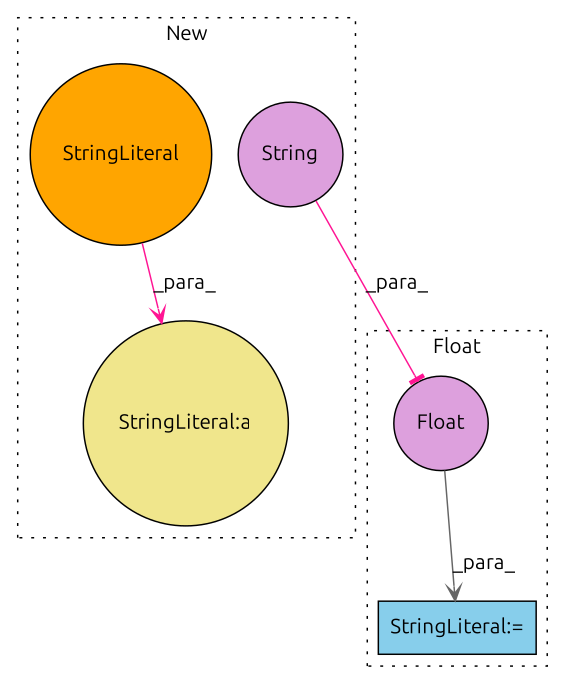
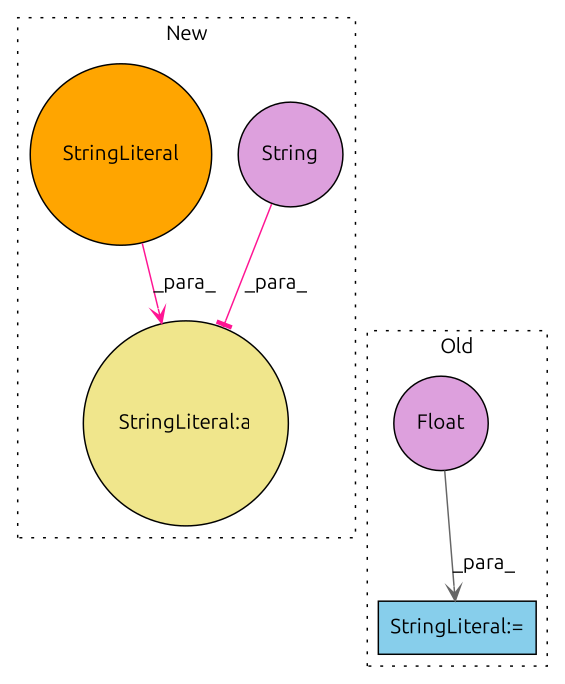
(365, 288) -> (249, 262)
(457, 348) -> (457, 348)
